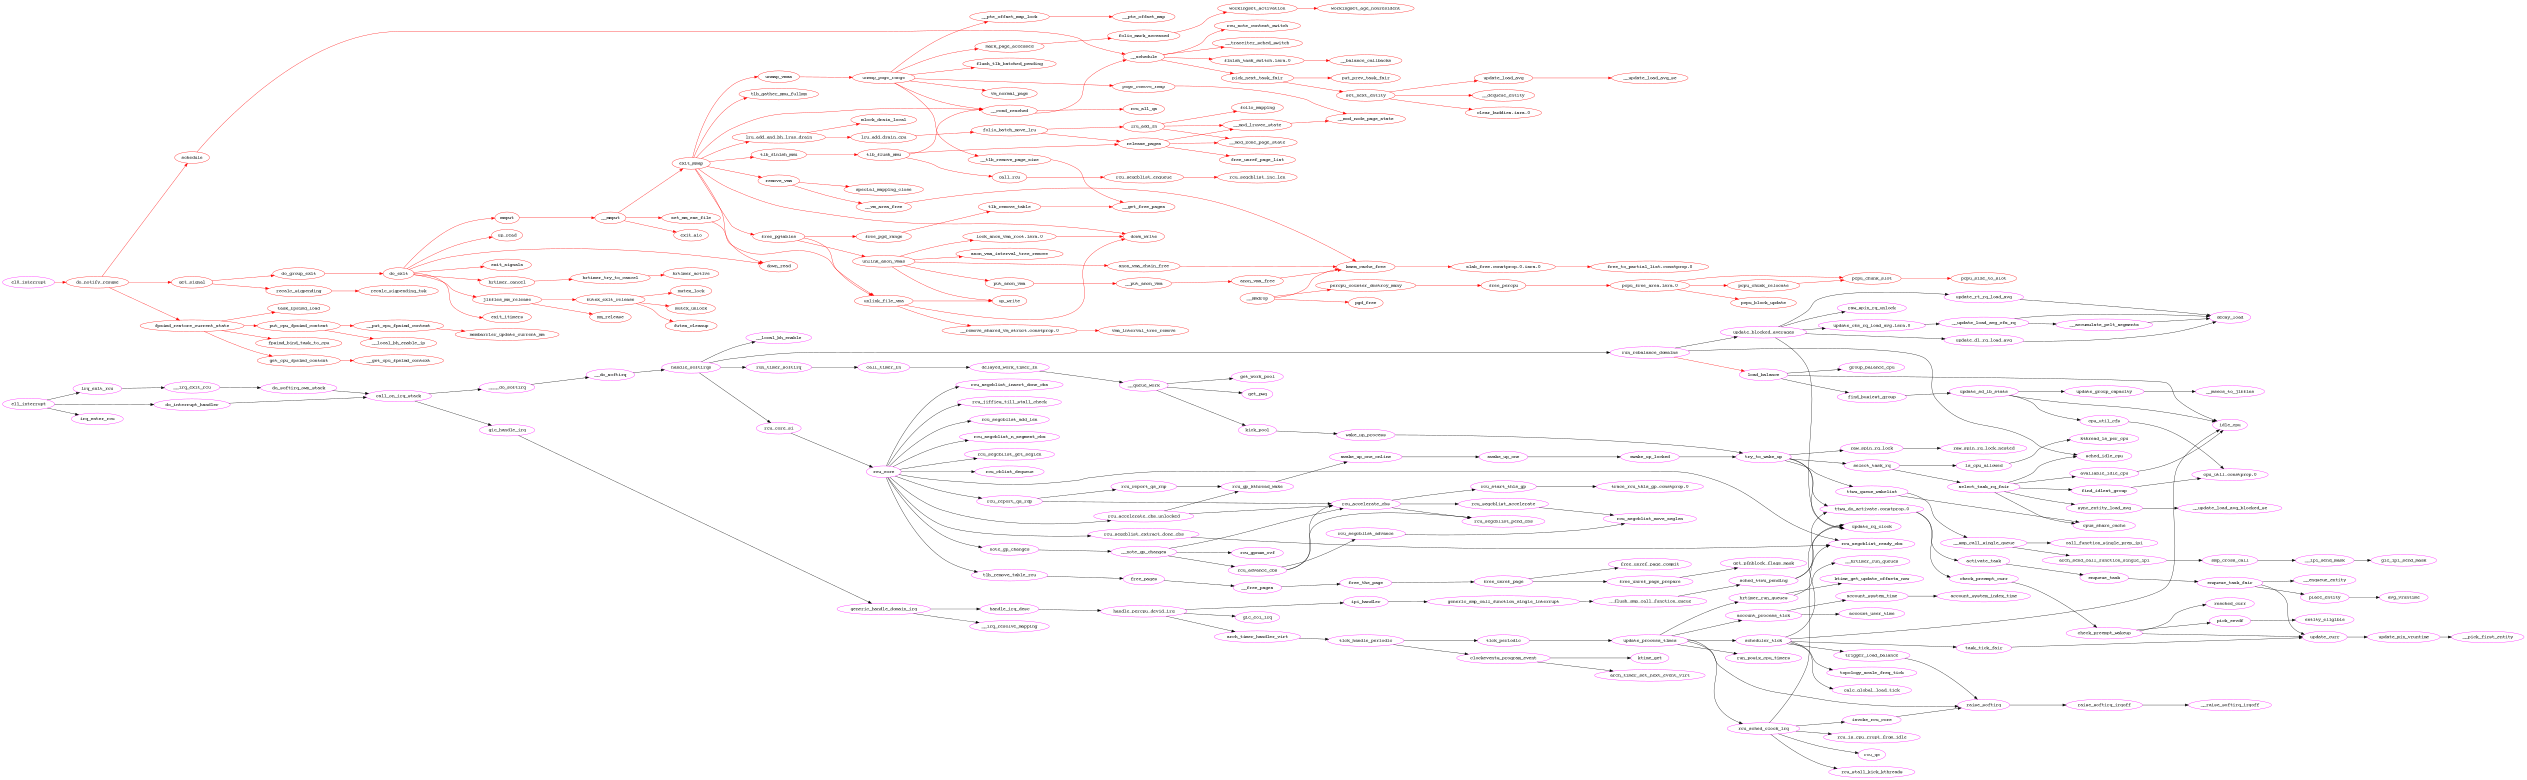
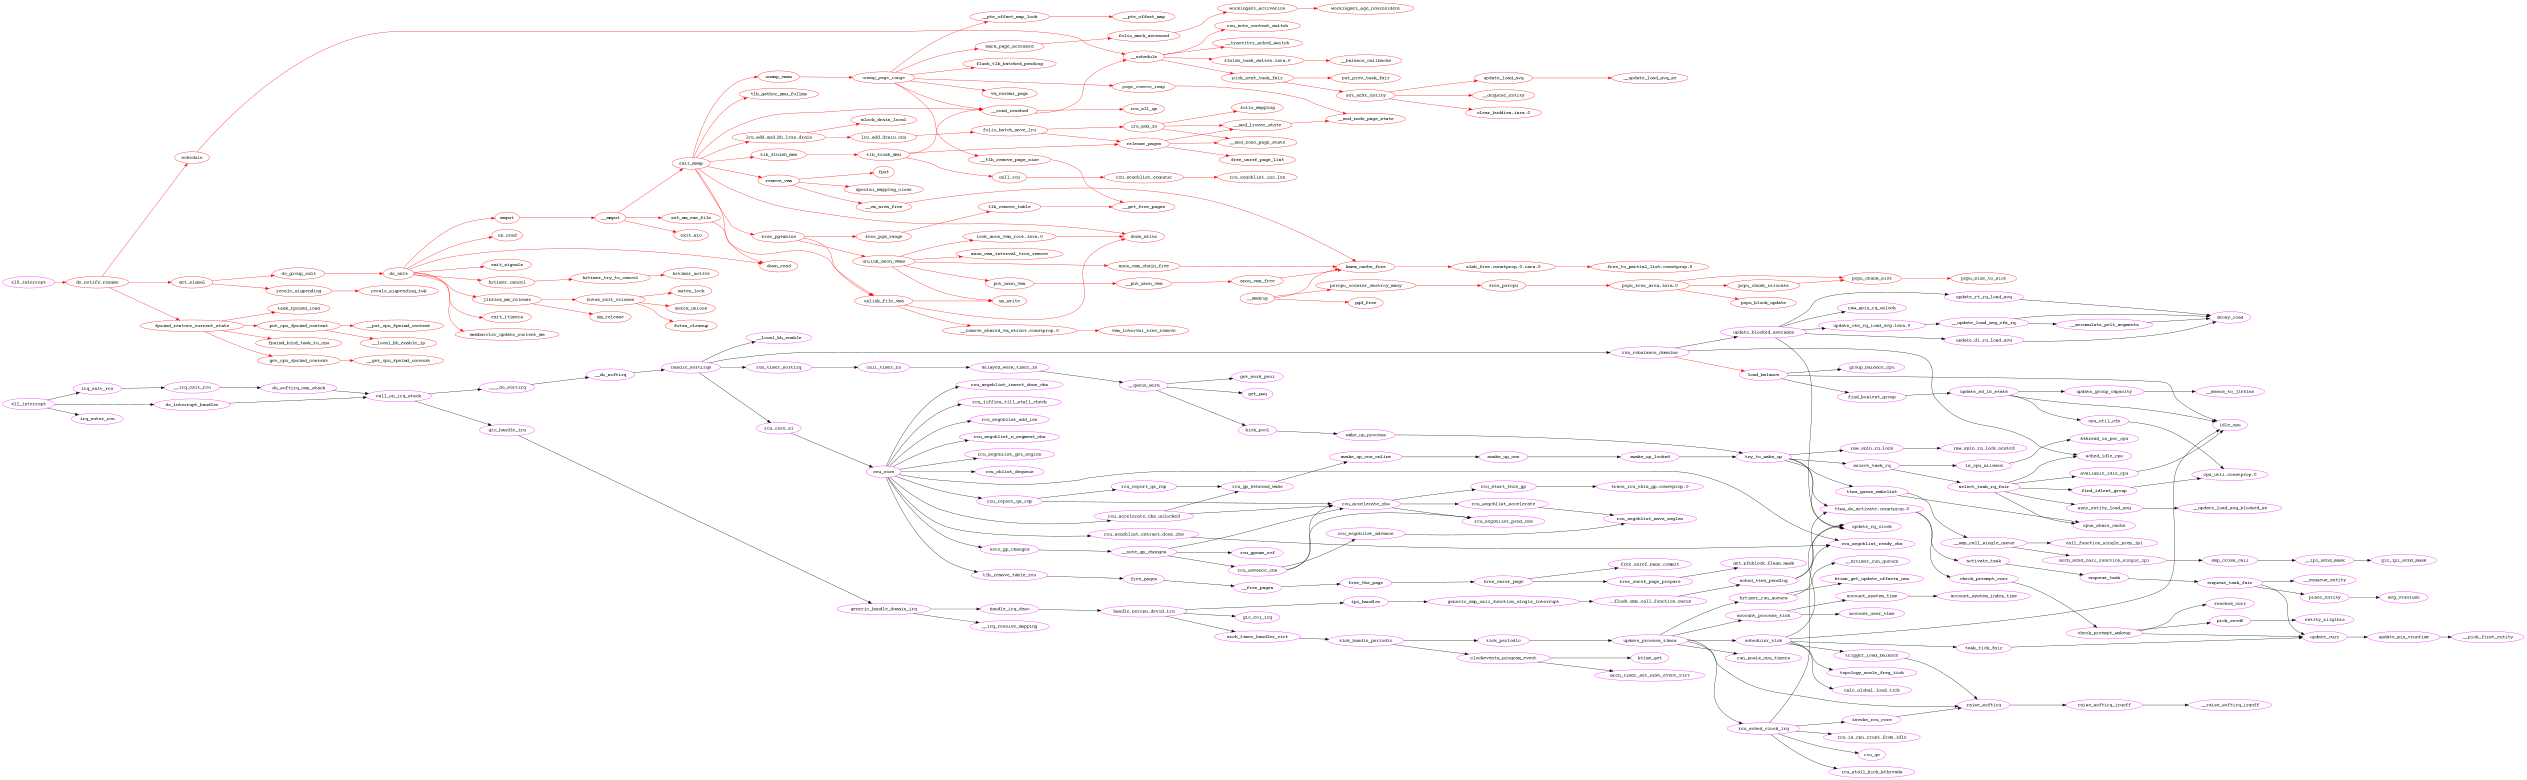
none -> (884, 172)
(449, 330) -> (449, 304)
